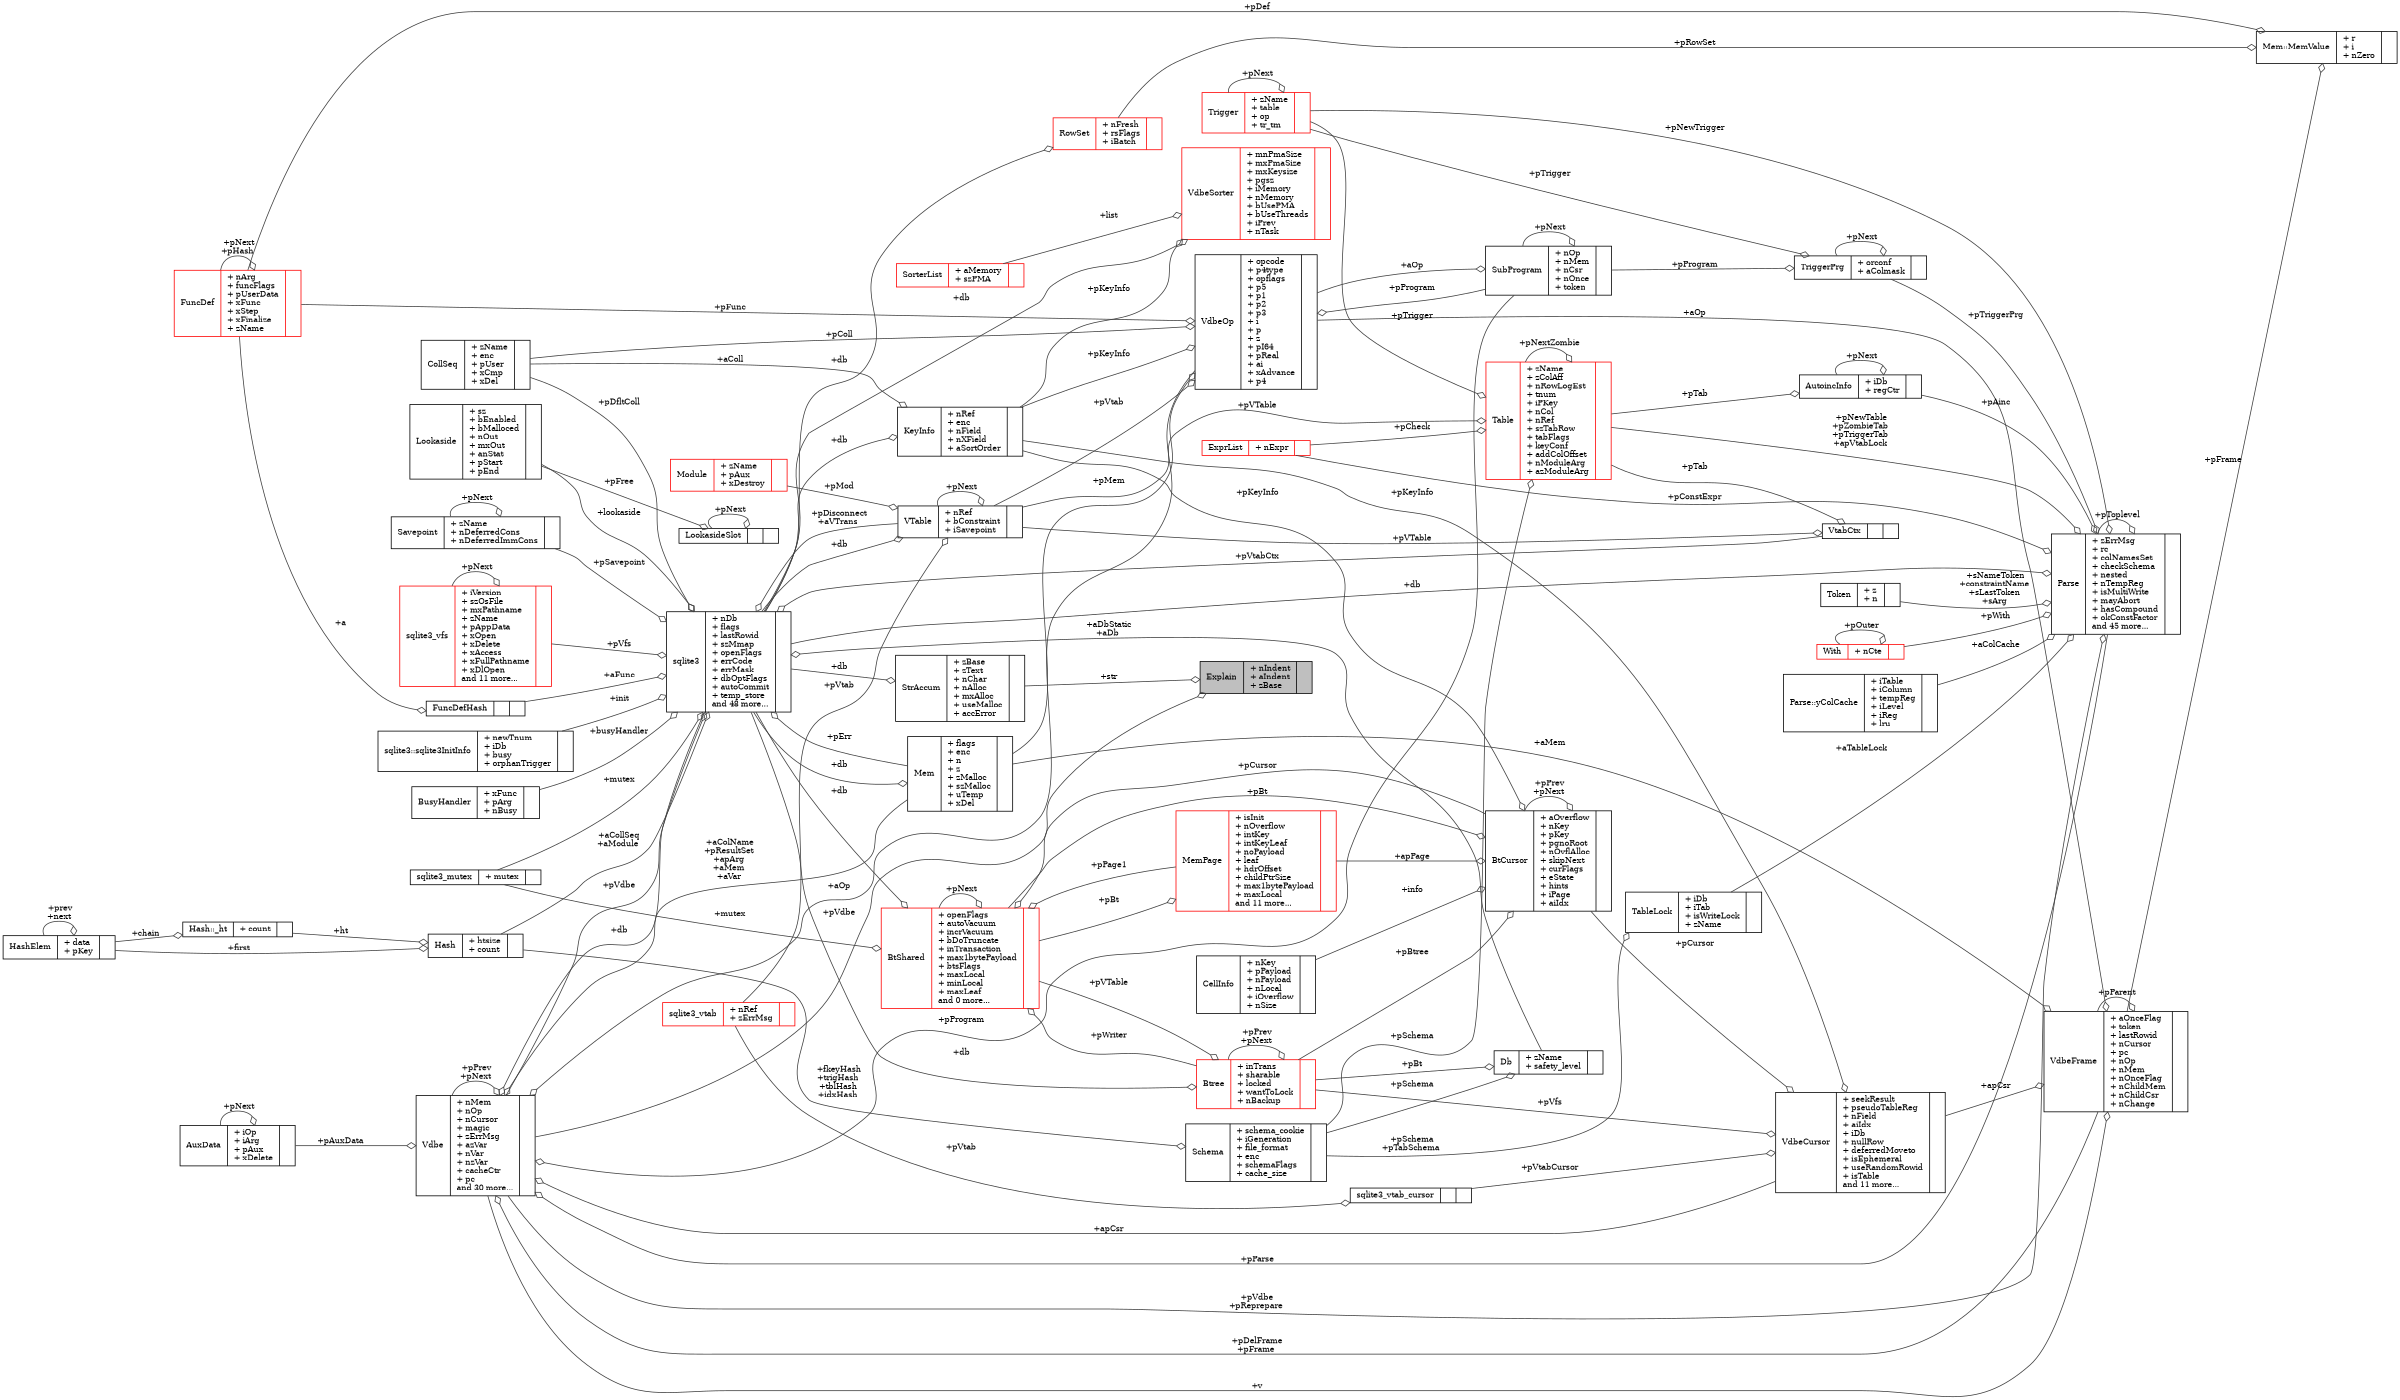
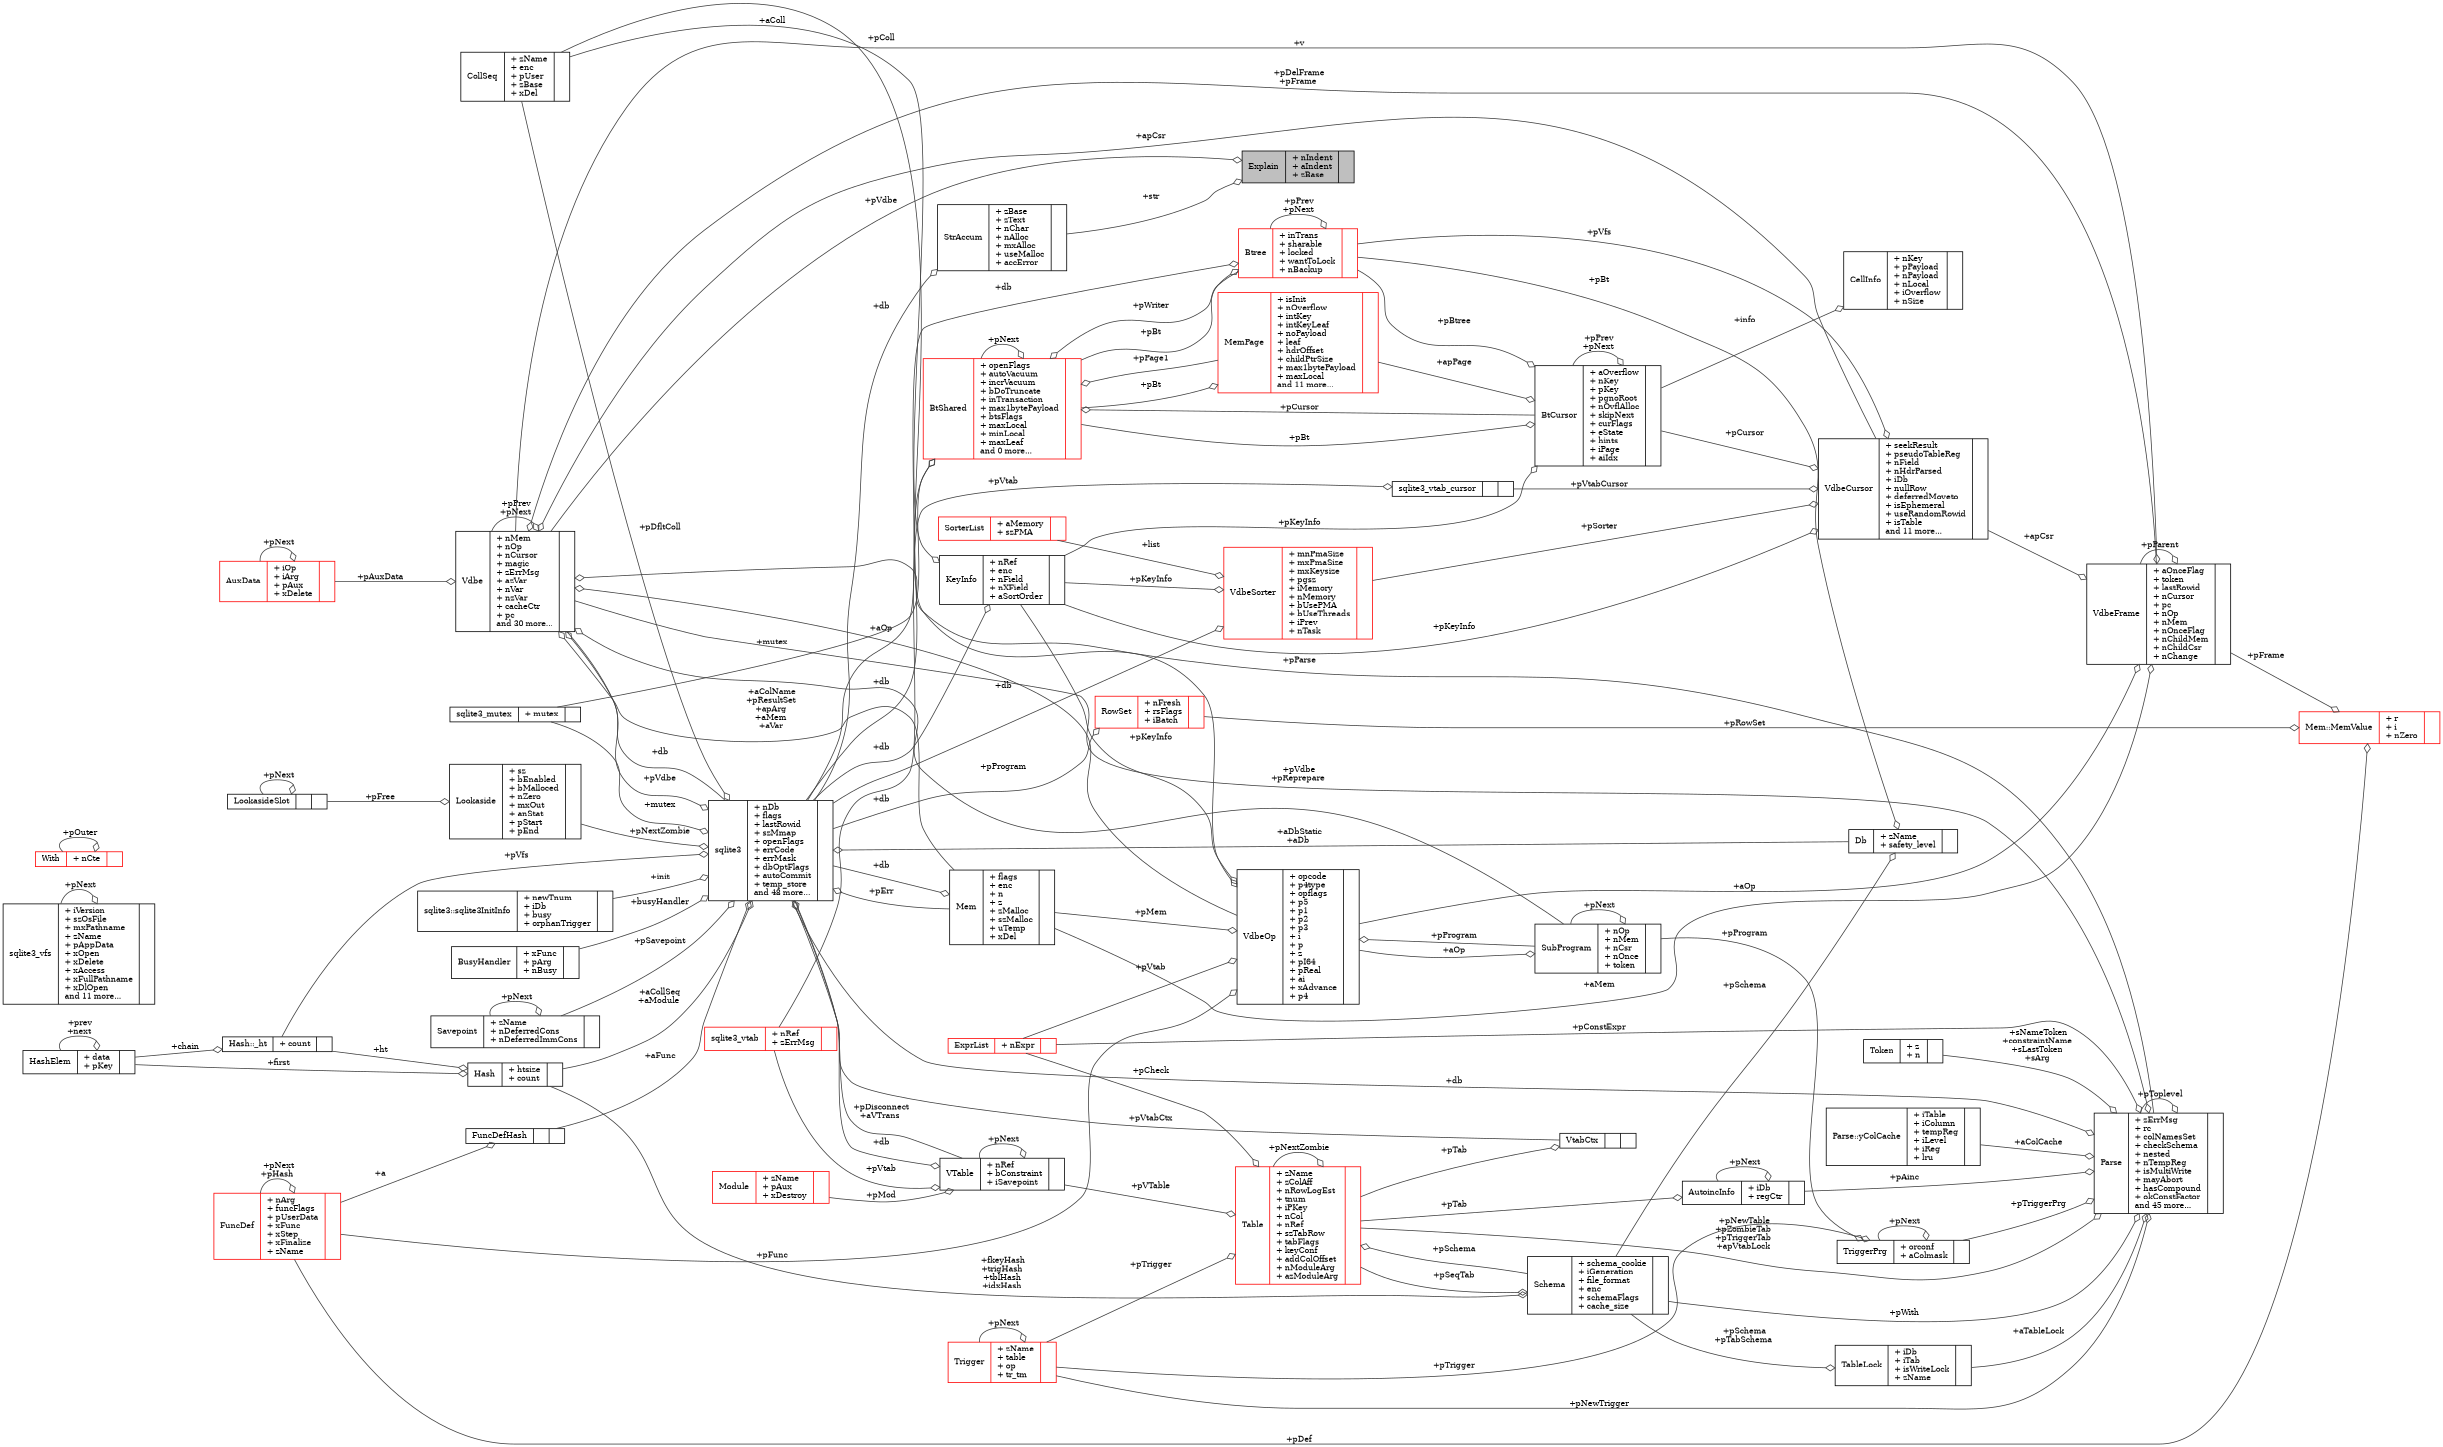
(2327, 47) -> (2370, 728)
(487, 373) -> (527, 85)
(483, 437) -> (525, 797)
(1084, 457) -> (1125, 1000)
(620, 496) -> (384, 802)
(618, 513) -> (659, 832)
none -> (1591, 543)
(1417, 544) -> none
(1974, 635) -> (1921, 1321)
(476, 636) -> (79, 954)
(604, 649) -> (455, 876)
(1396, 925) -> (1748, 349)
(1108, 983) -> (1150, 332)
(1857, 1125) -> (1914, 471)
(238, 1146) -> (277, 581)
none -> (1438, 1289)
